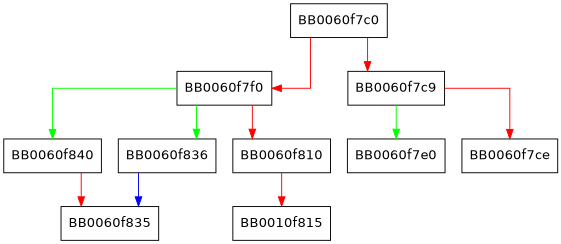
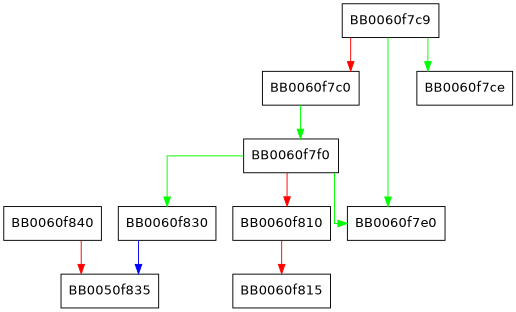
(368, 50) -> (351, 50)
(311, 78) -> (300, 117)
(94, 88) -> (334, 200)
(498, 88) -> (428, 50)
(167, 156) -> (167, 223)
(110, 223) -> (110, 291)
(282, 223) -> (282, 291)
